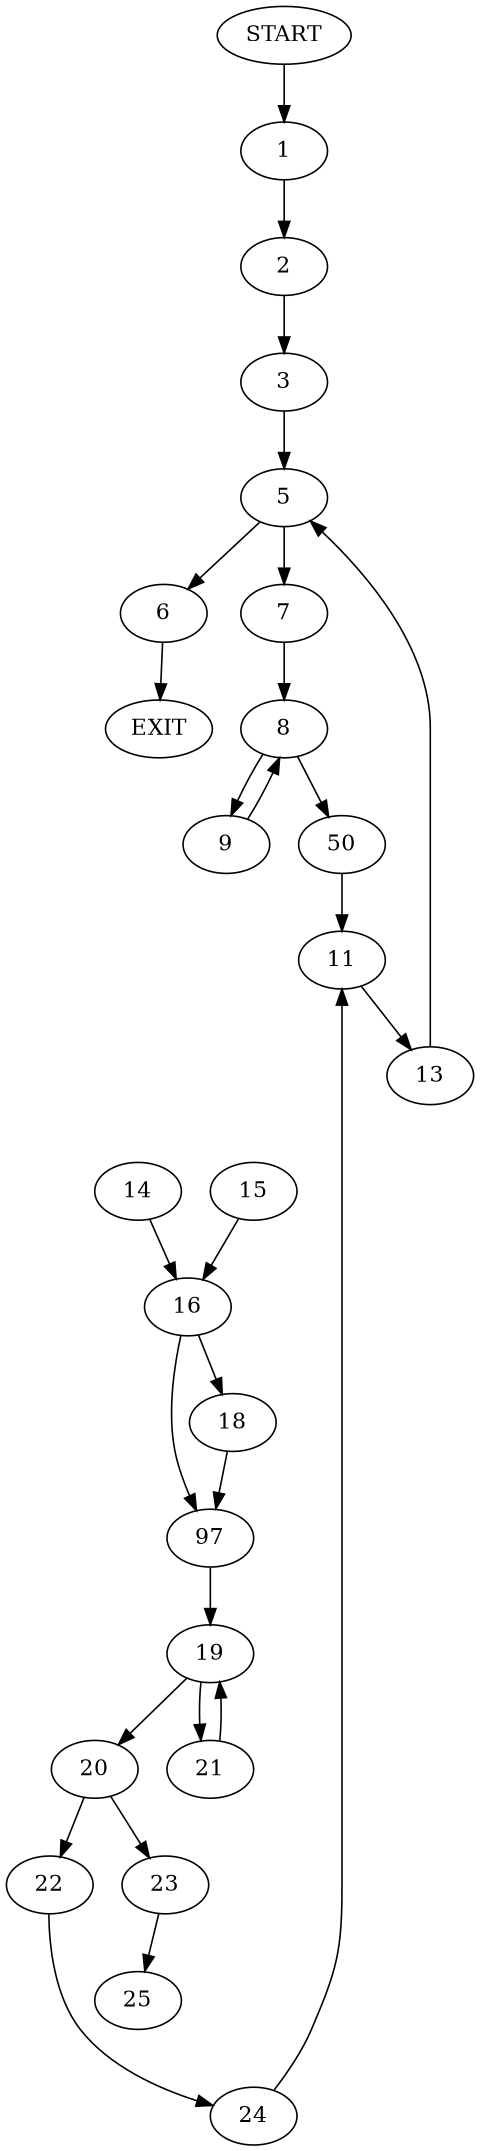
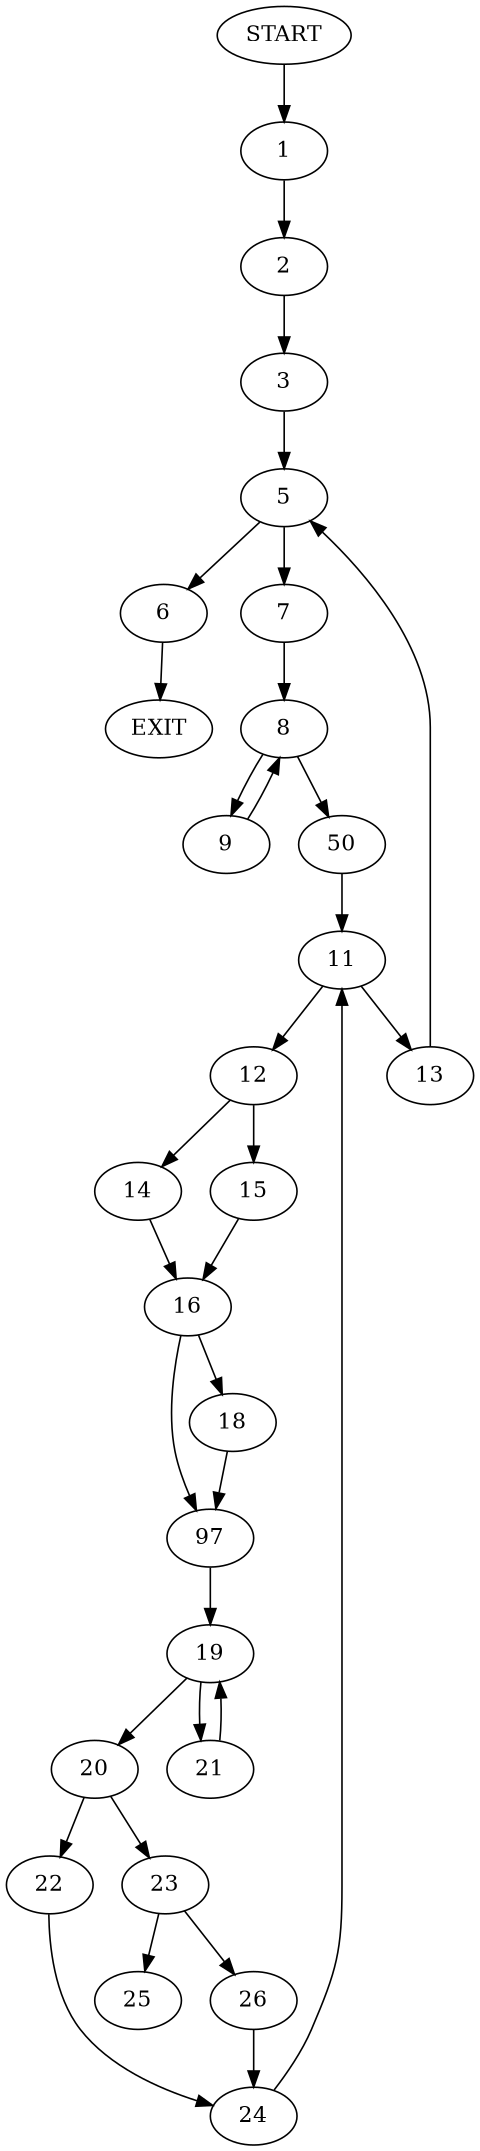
none -> (254, 1076)
none -> (254, 2001)
